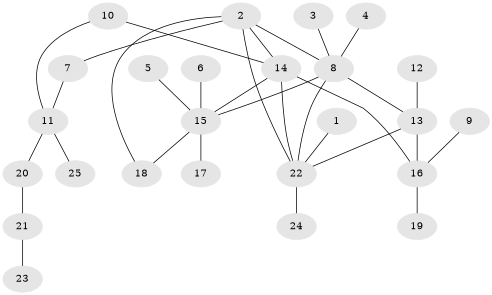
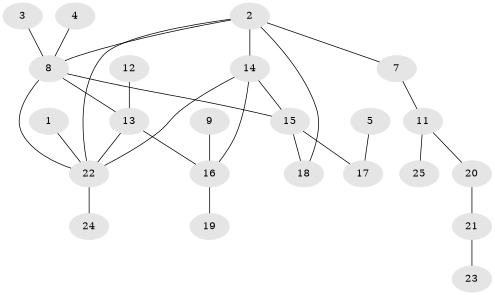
(108, 16) -> none
(201, 69) -> none
(175, 95) -> (367, 147)
